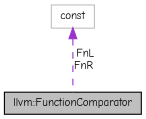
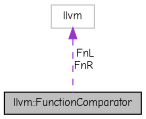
(73, 17) -> (73, 17)
